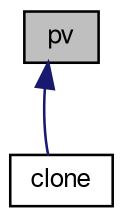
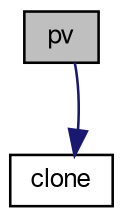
(44, 122) -> (78, 96)
